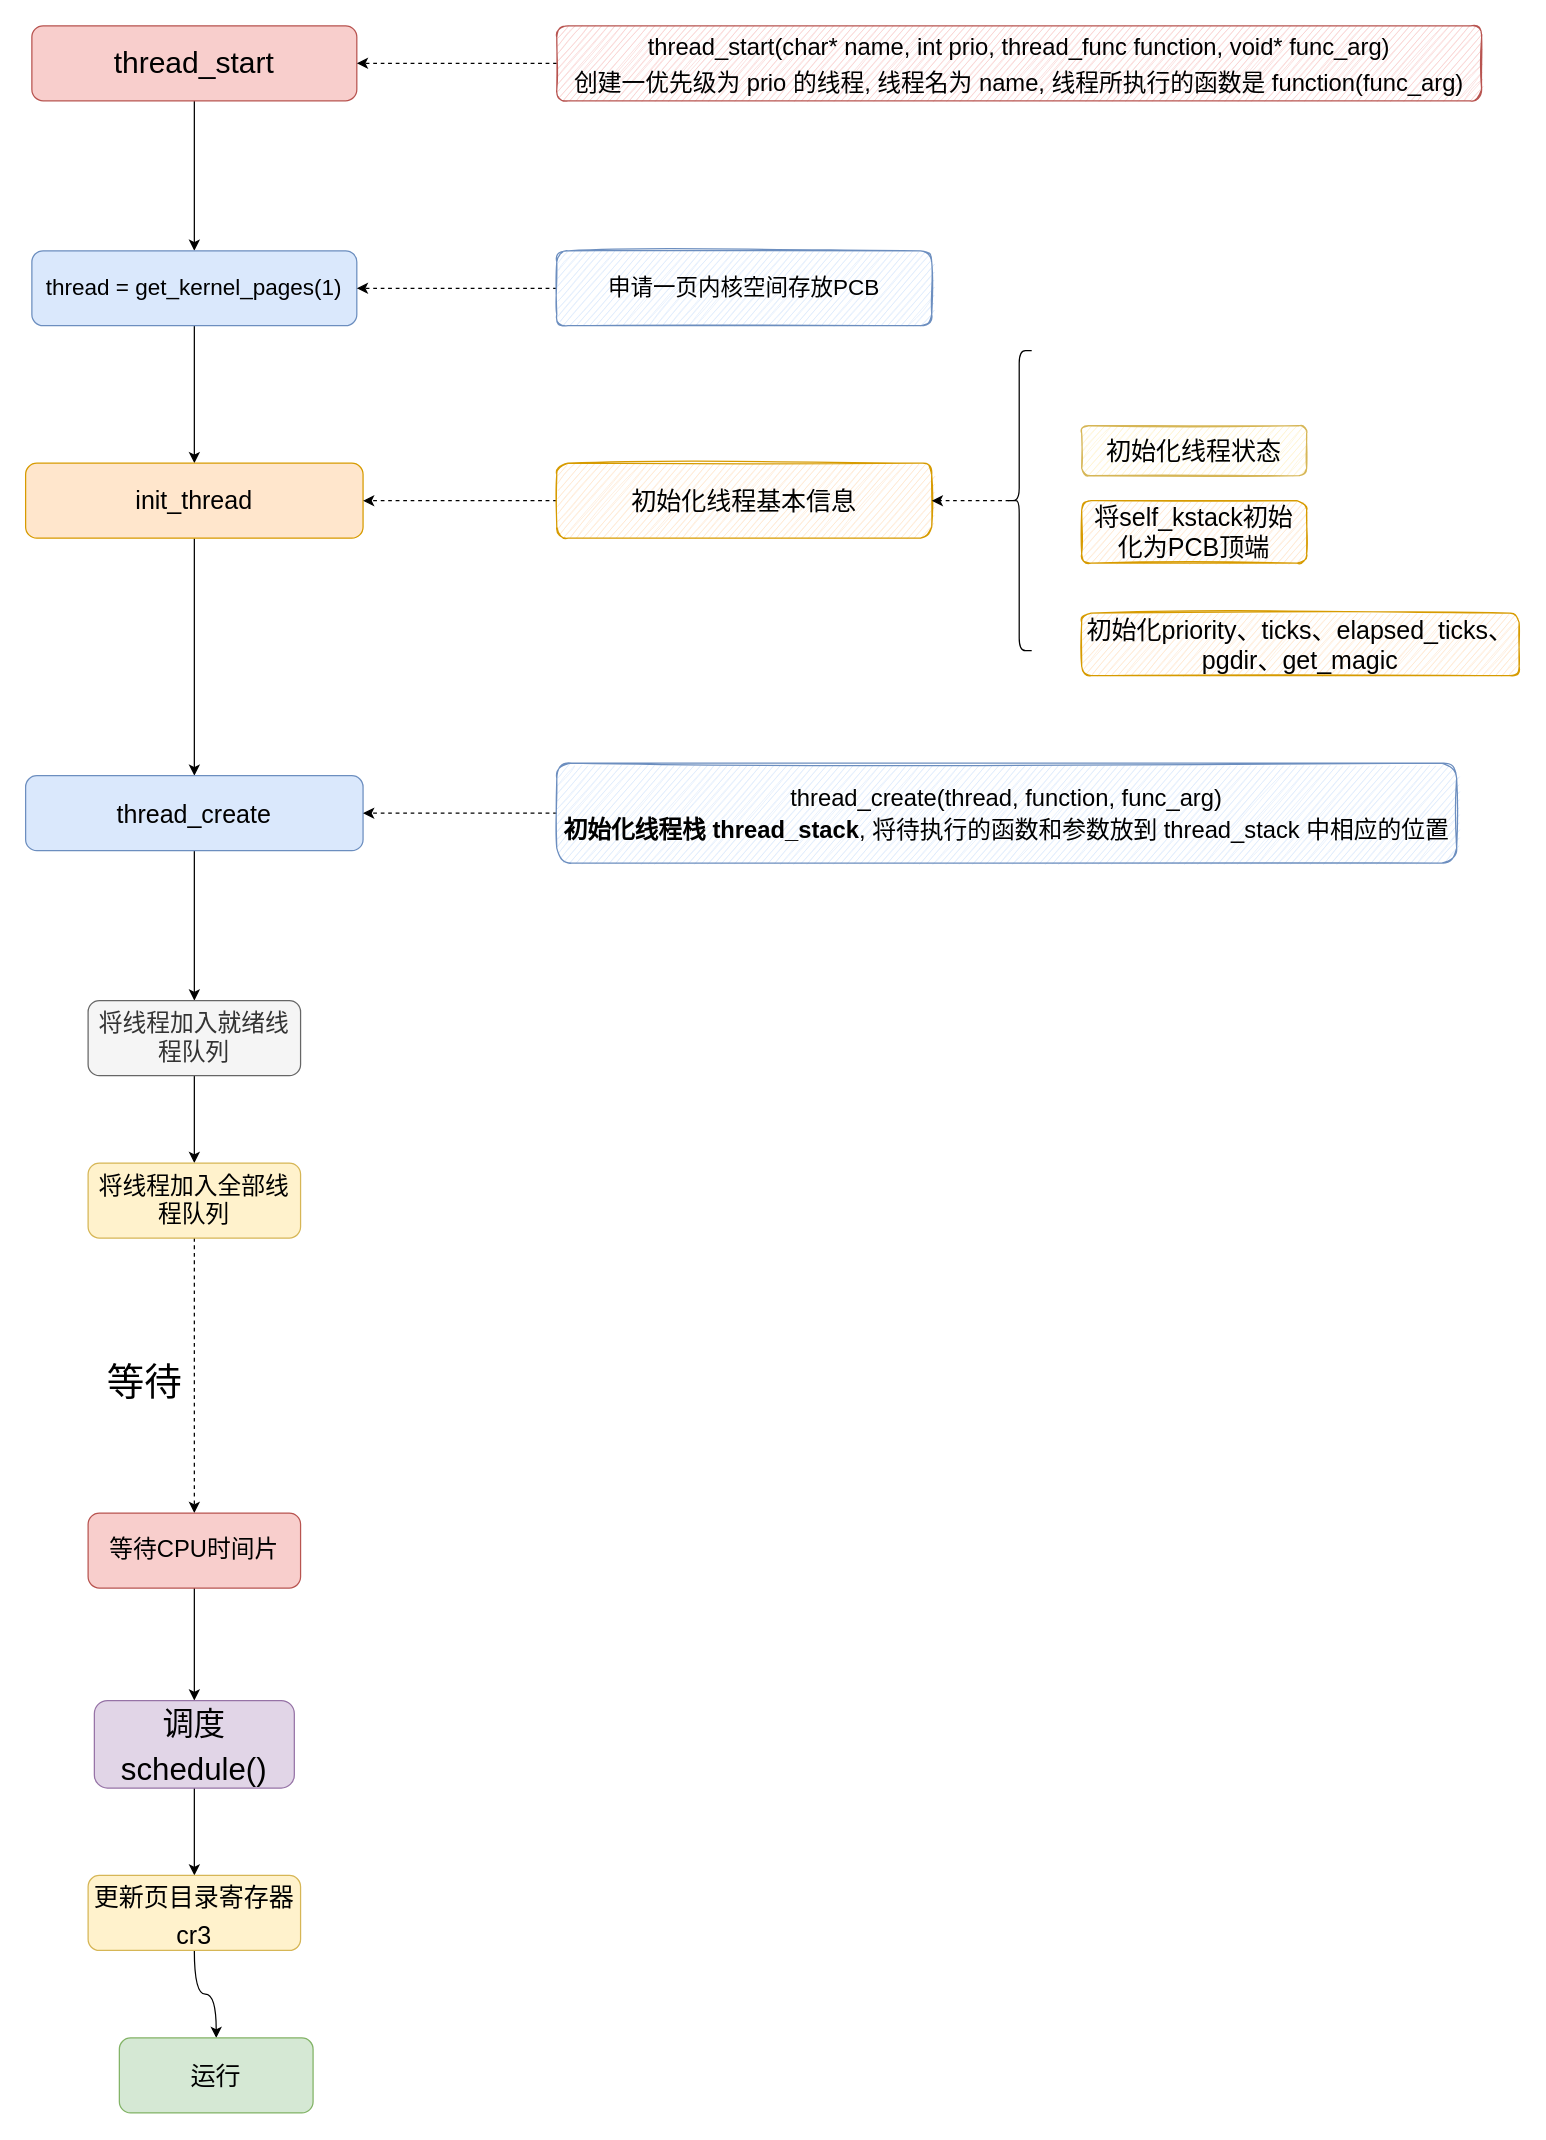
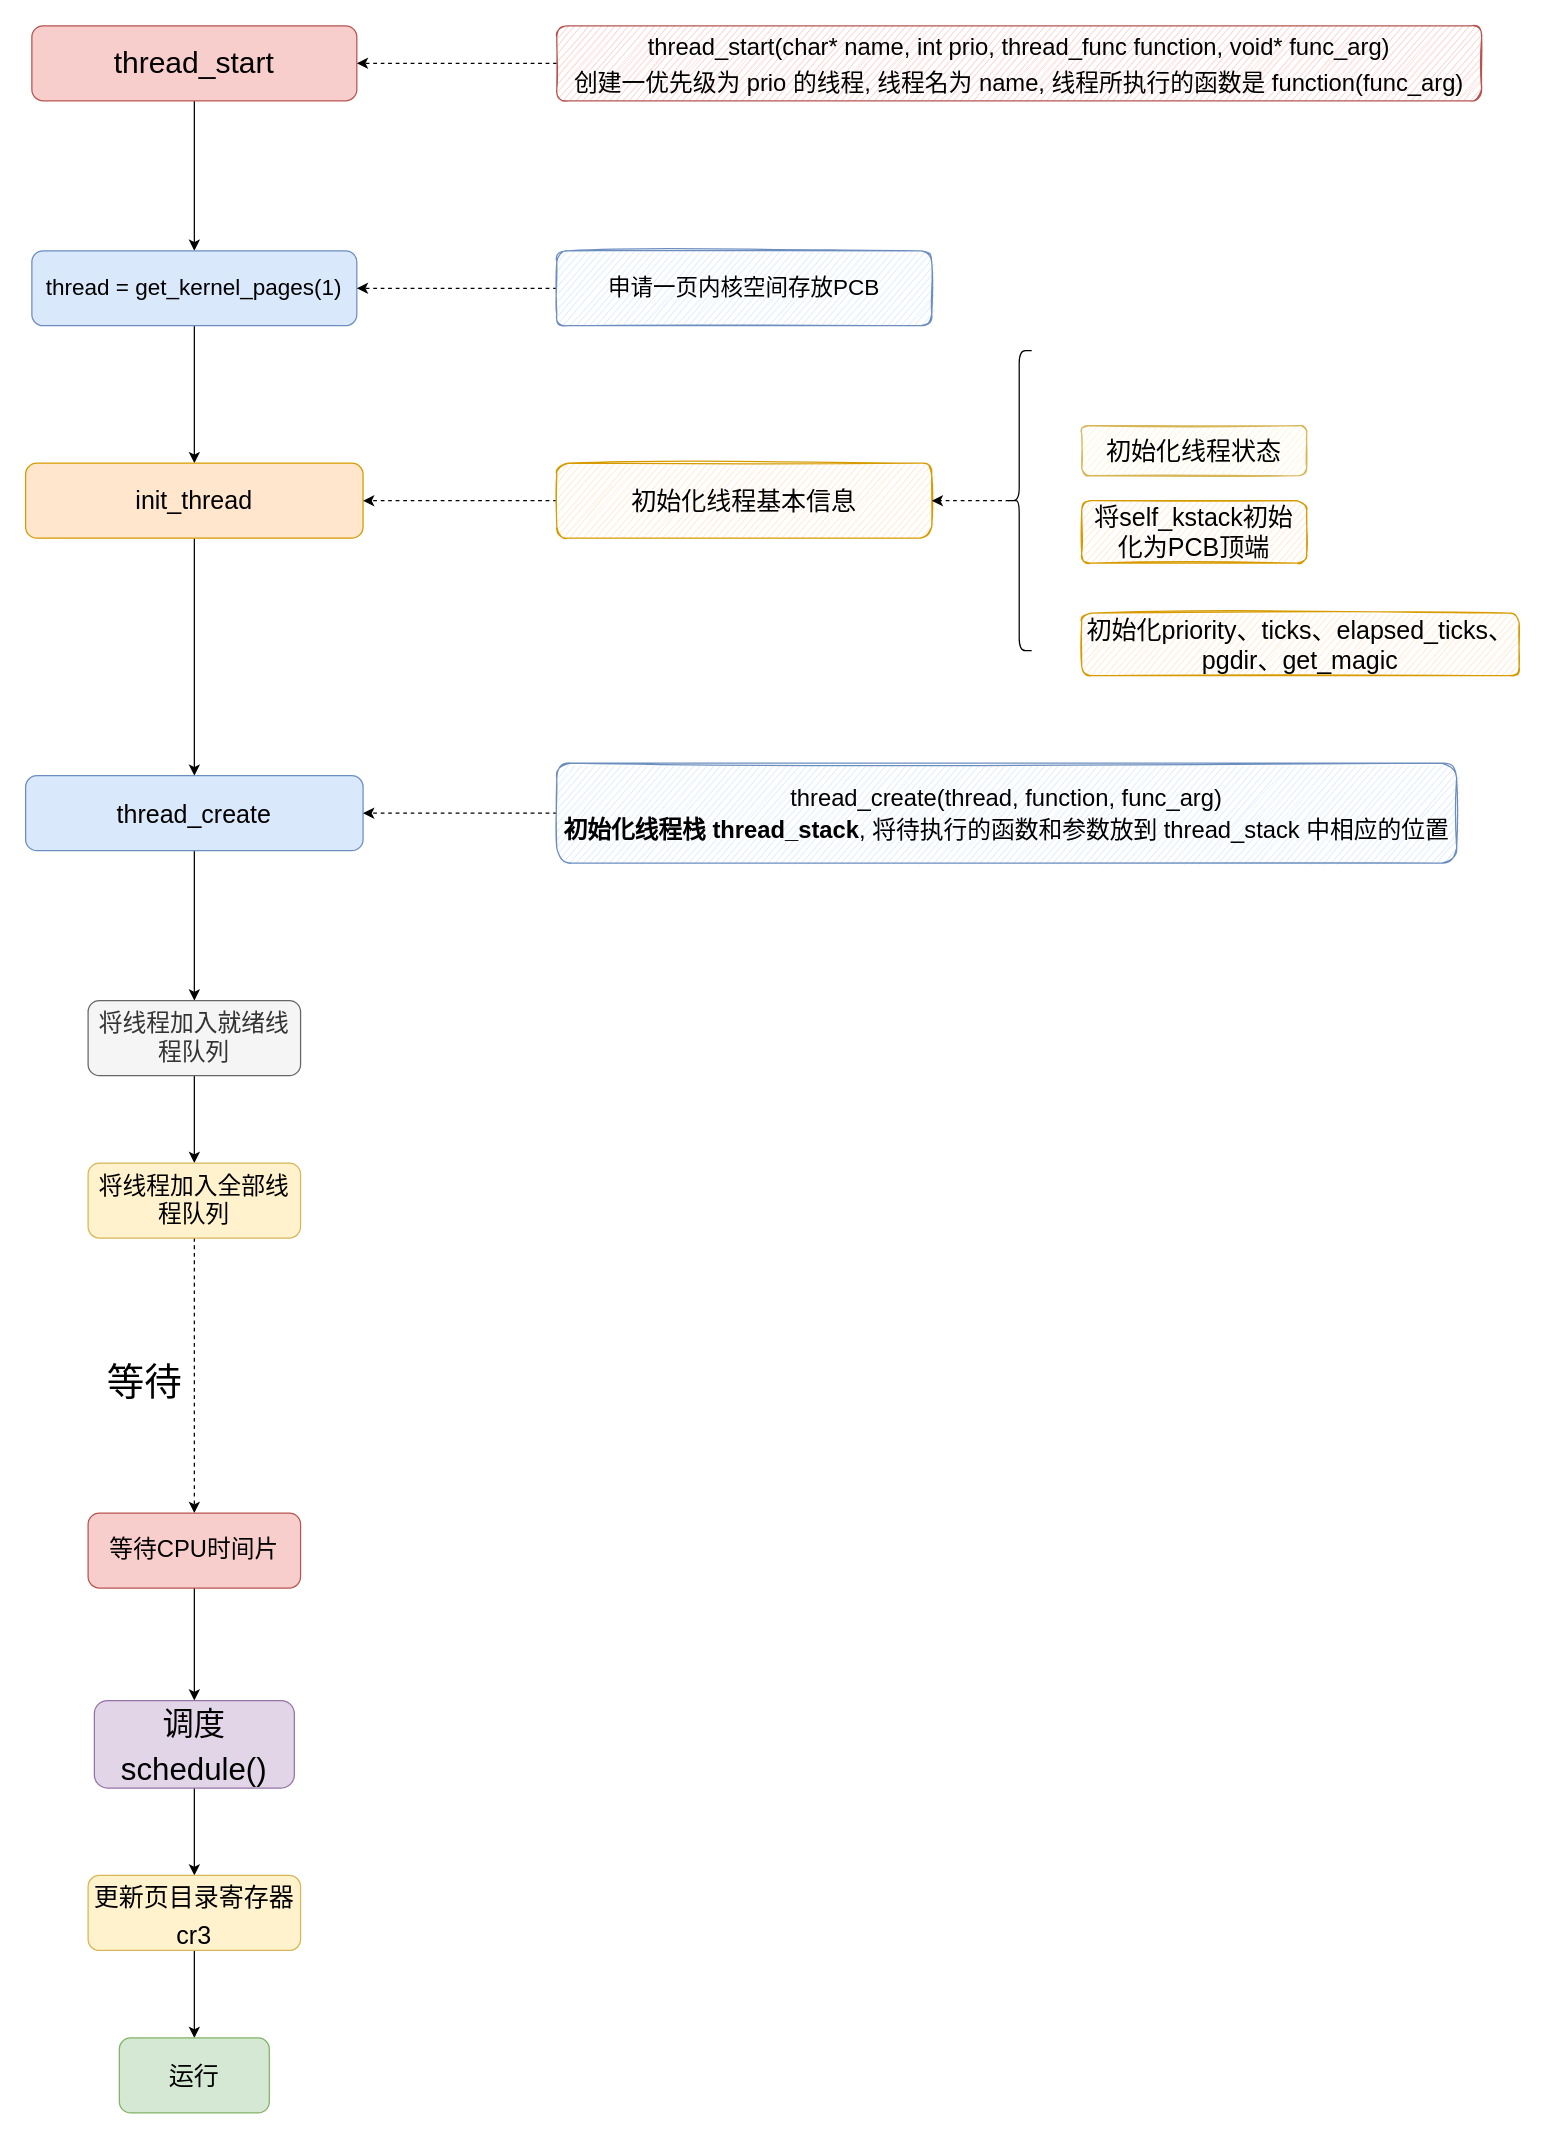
(216, 2076) -> (194, 2076)
